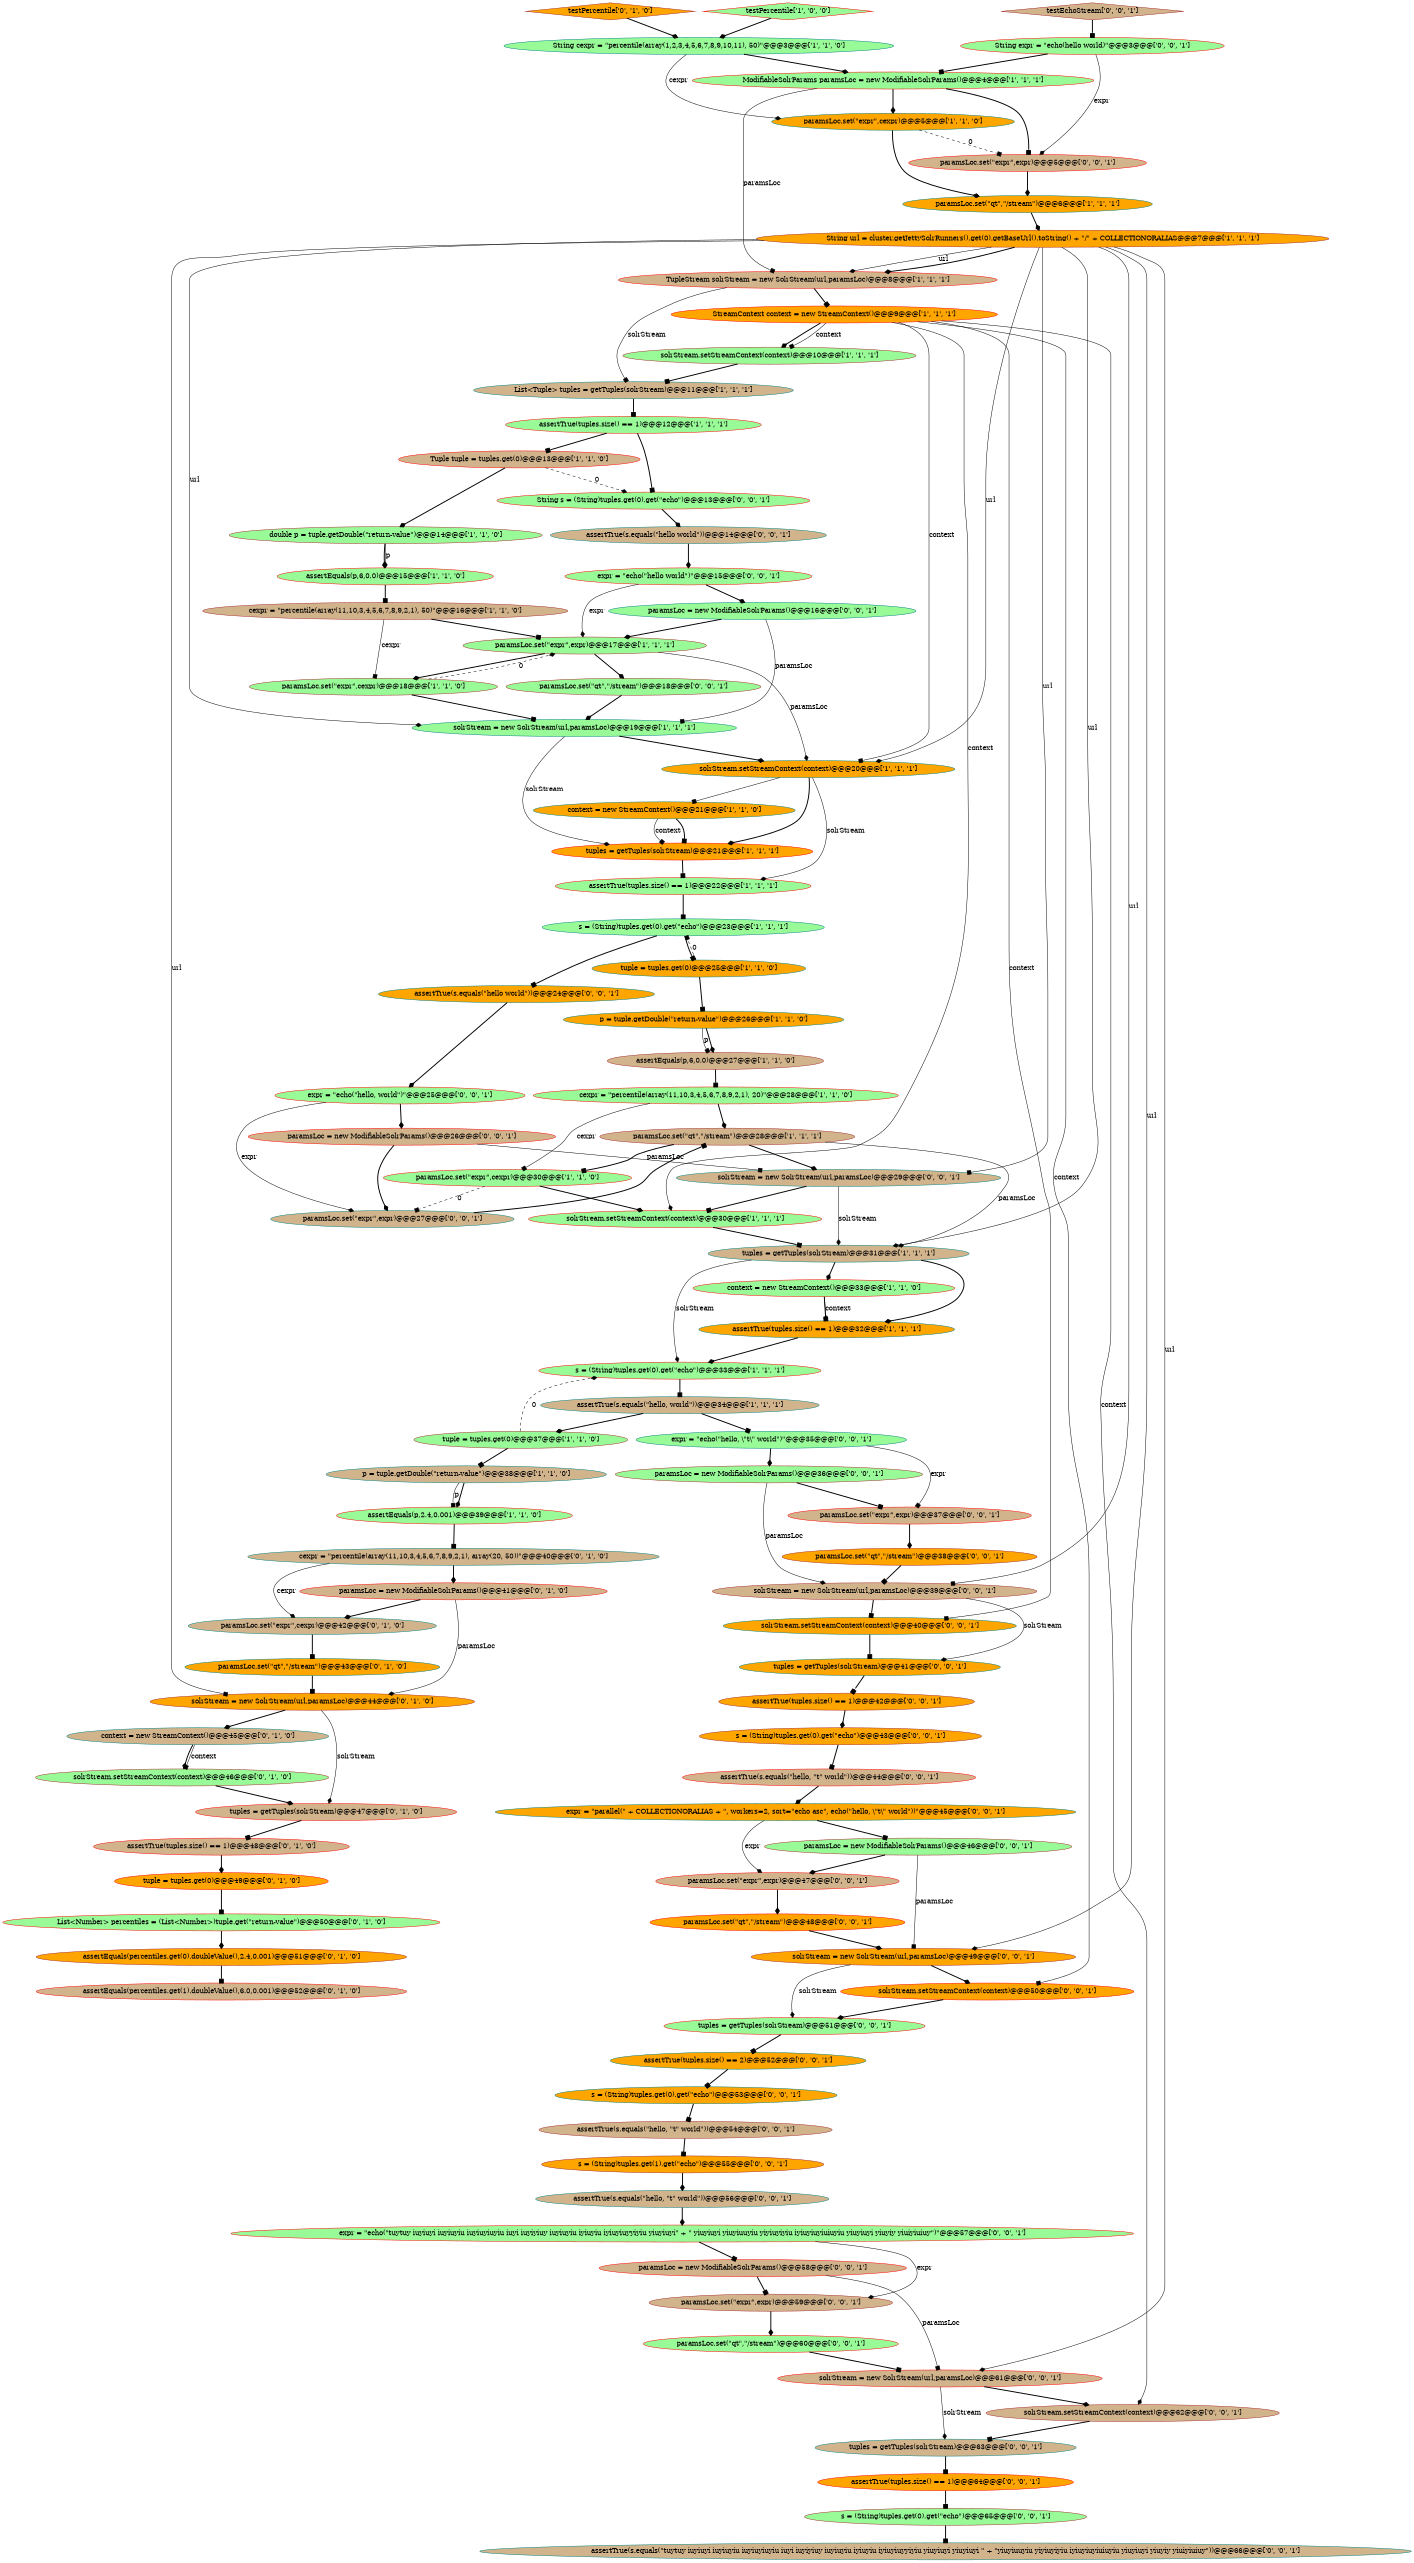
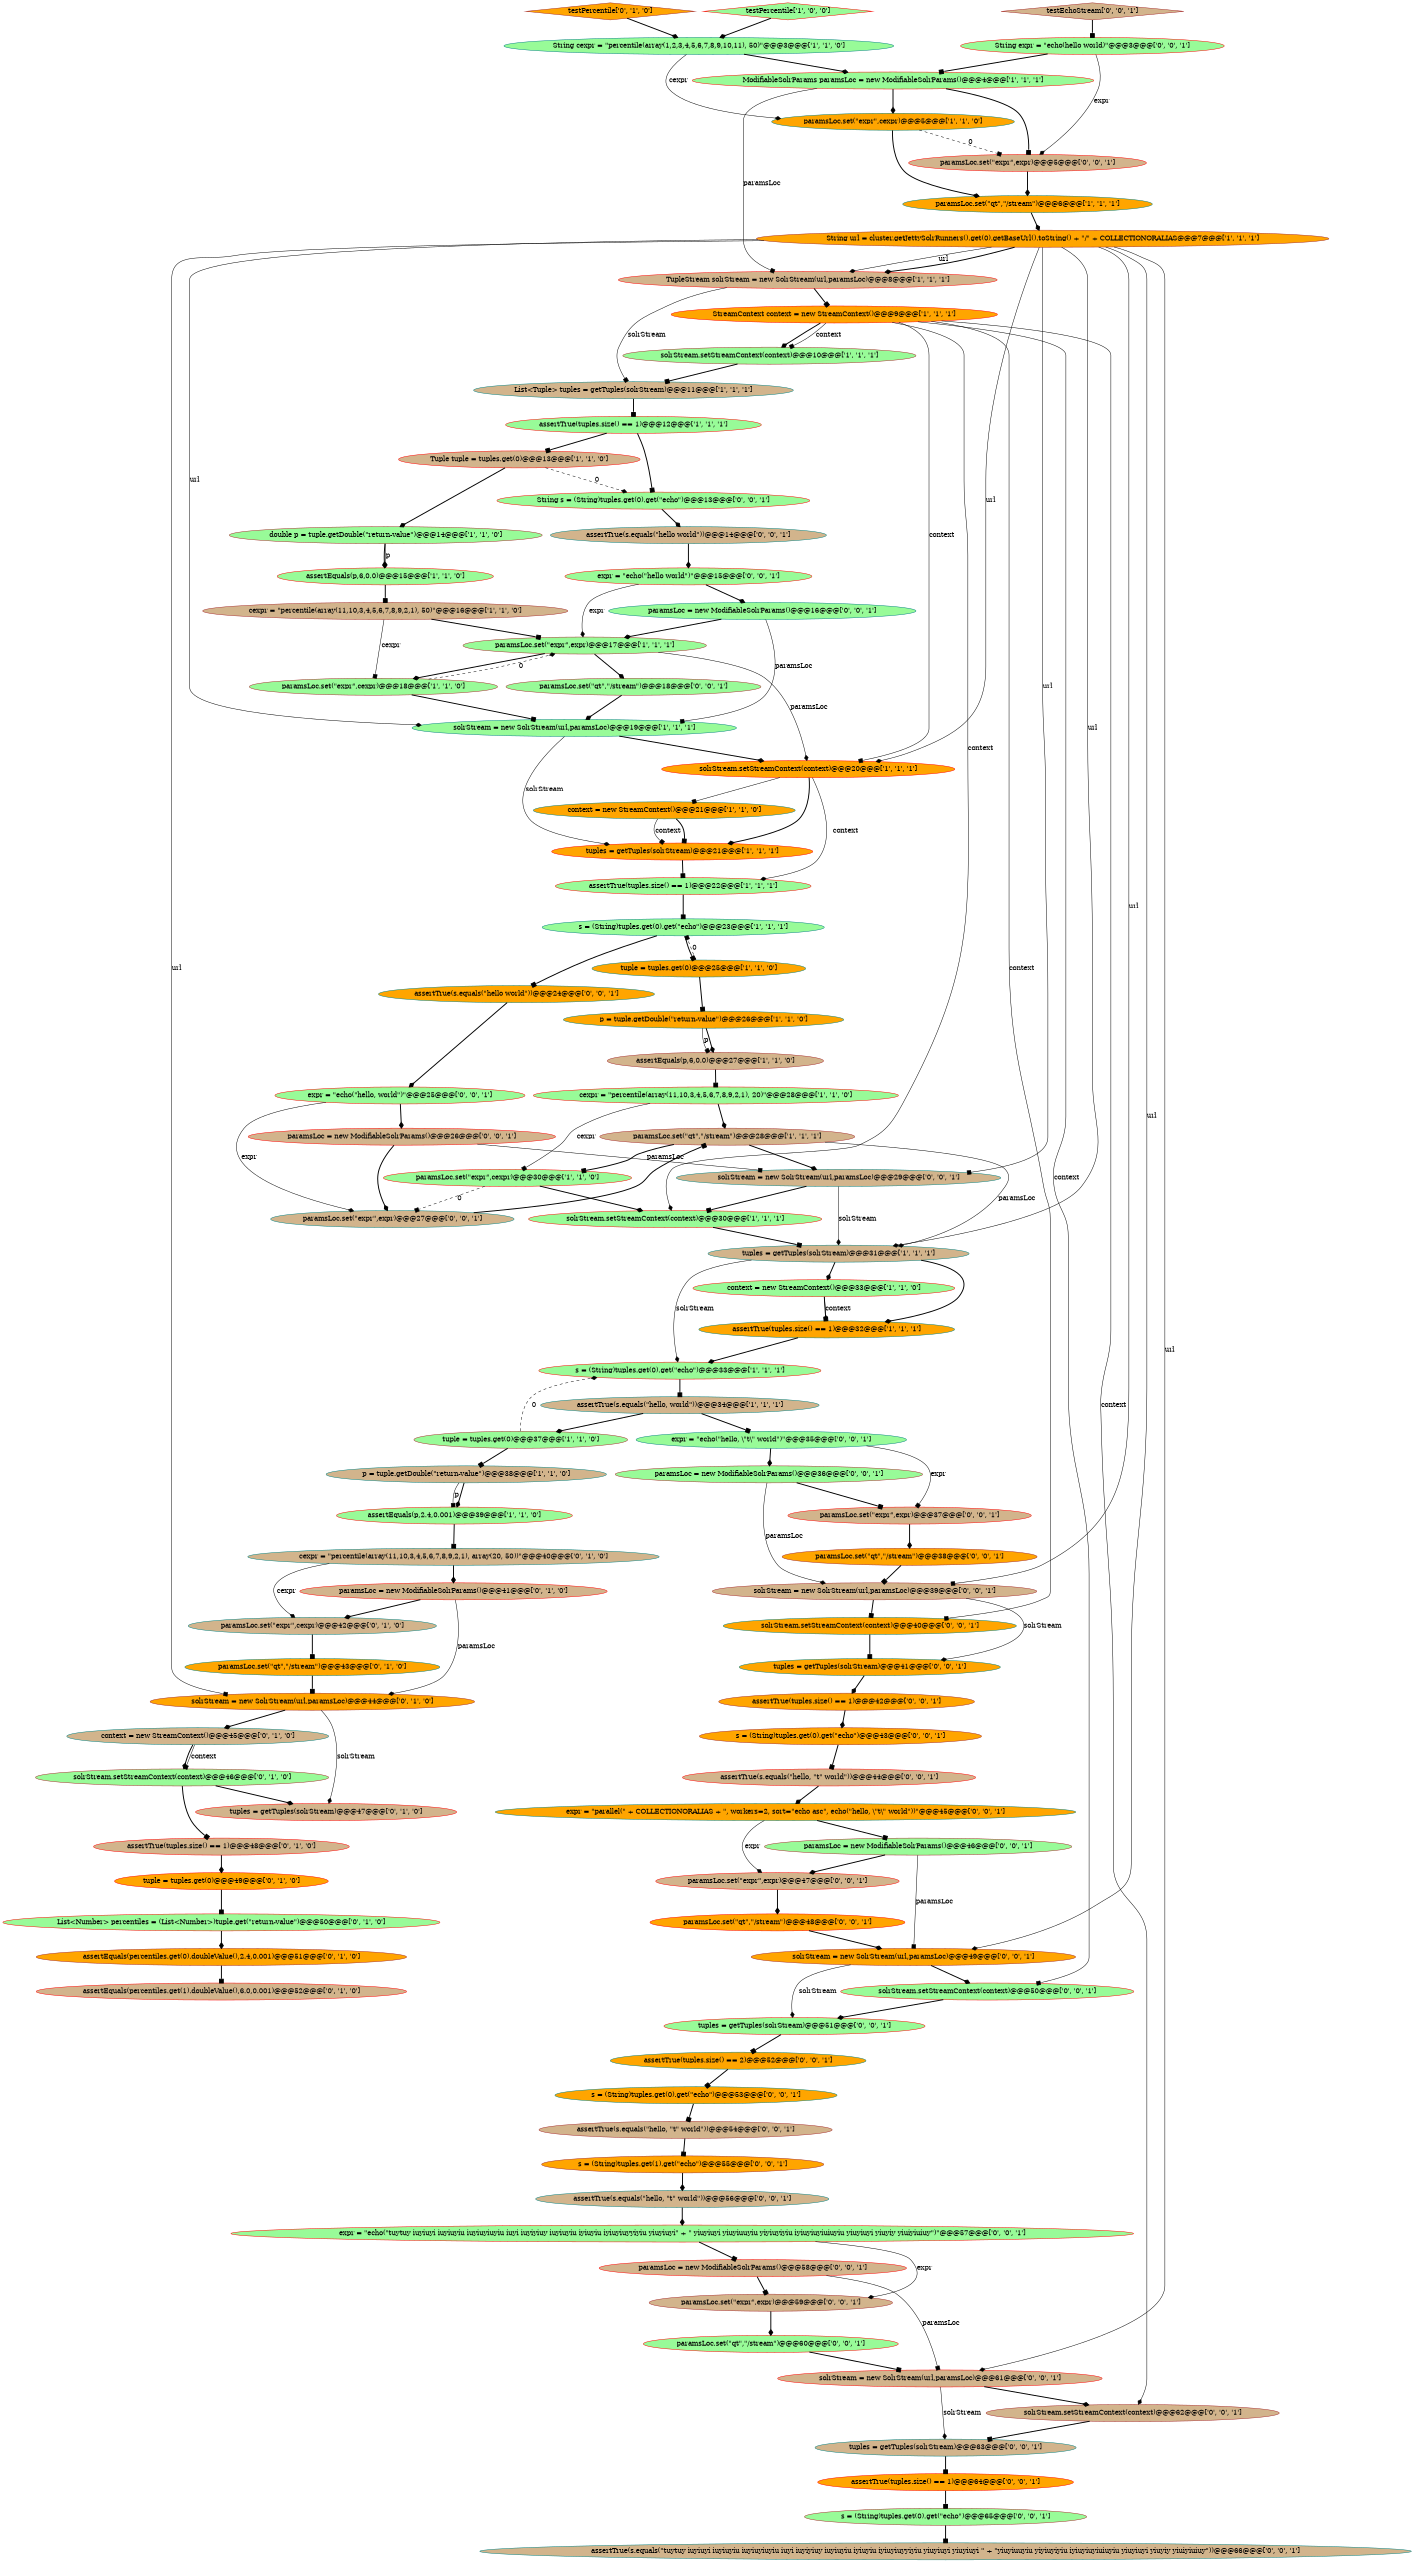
(808, 769) -> (808, 769)
(846, 831) -> (846, 831)
(860, 1682) -> (860, 1682)
(276, 1829) -> (188, 1813)
(987, 1992) -> (987, 1992)
